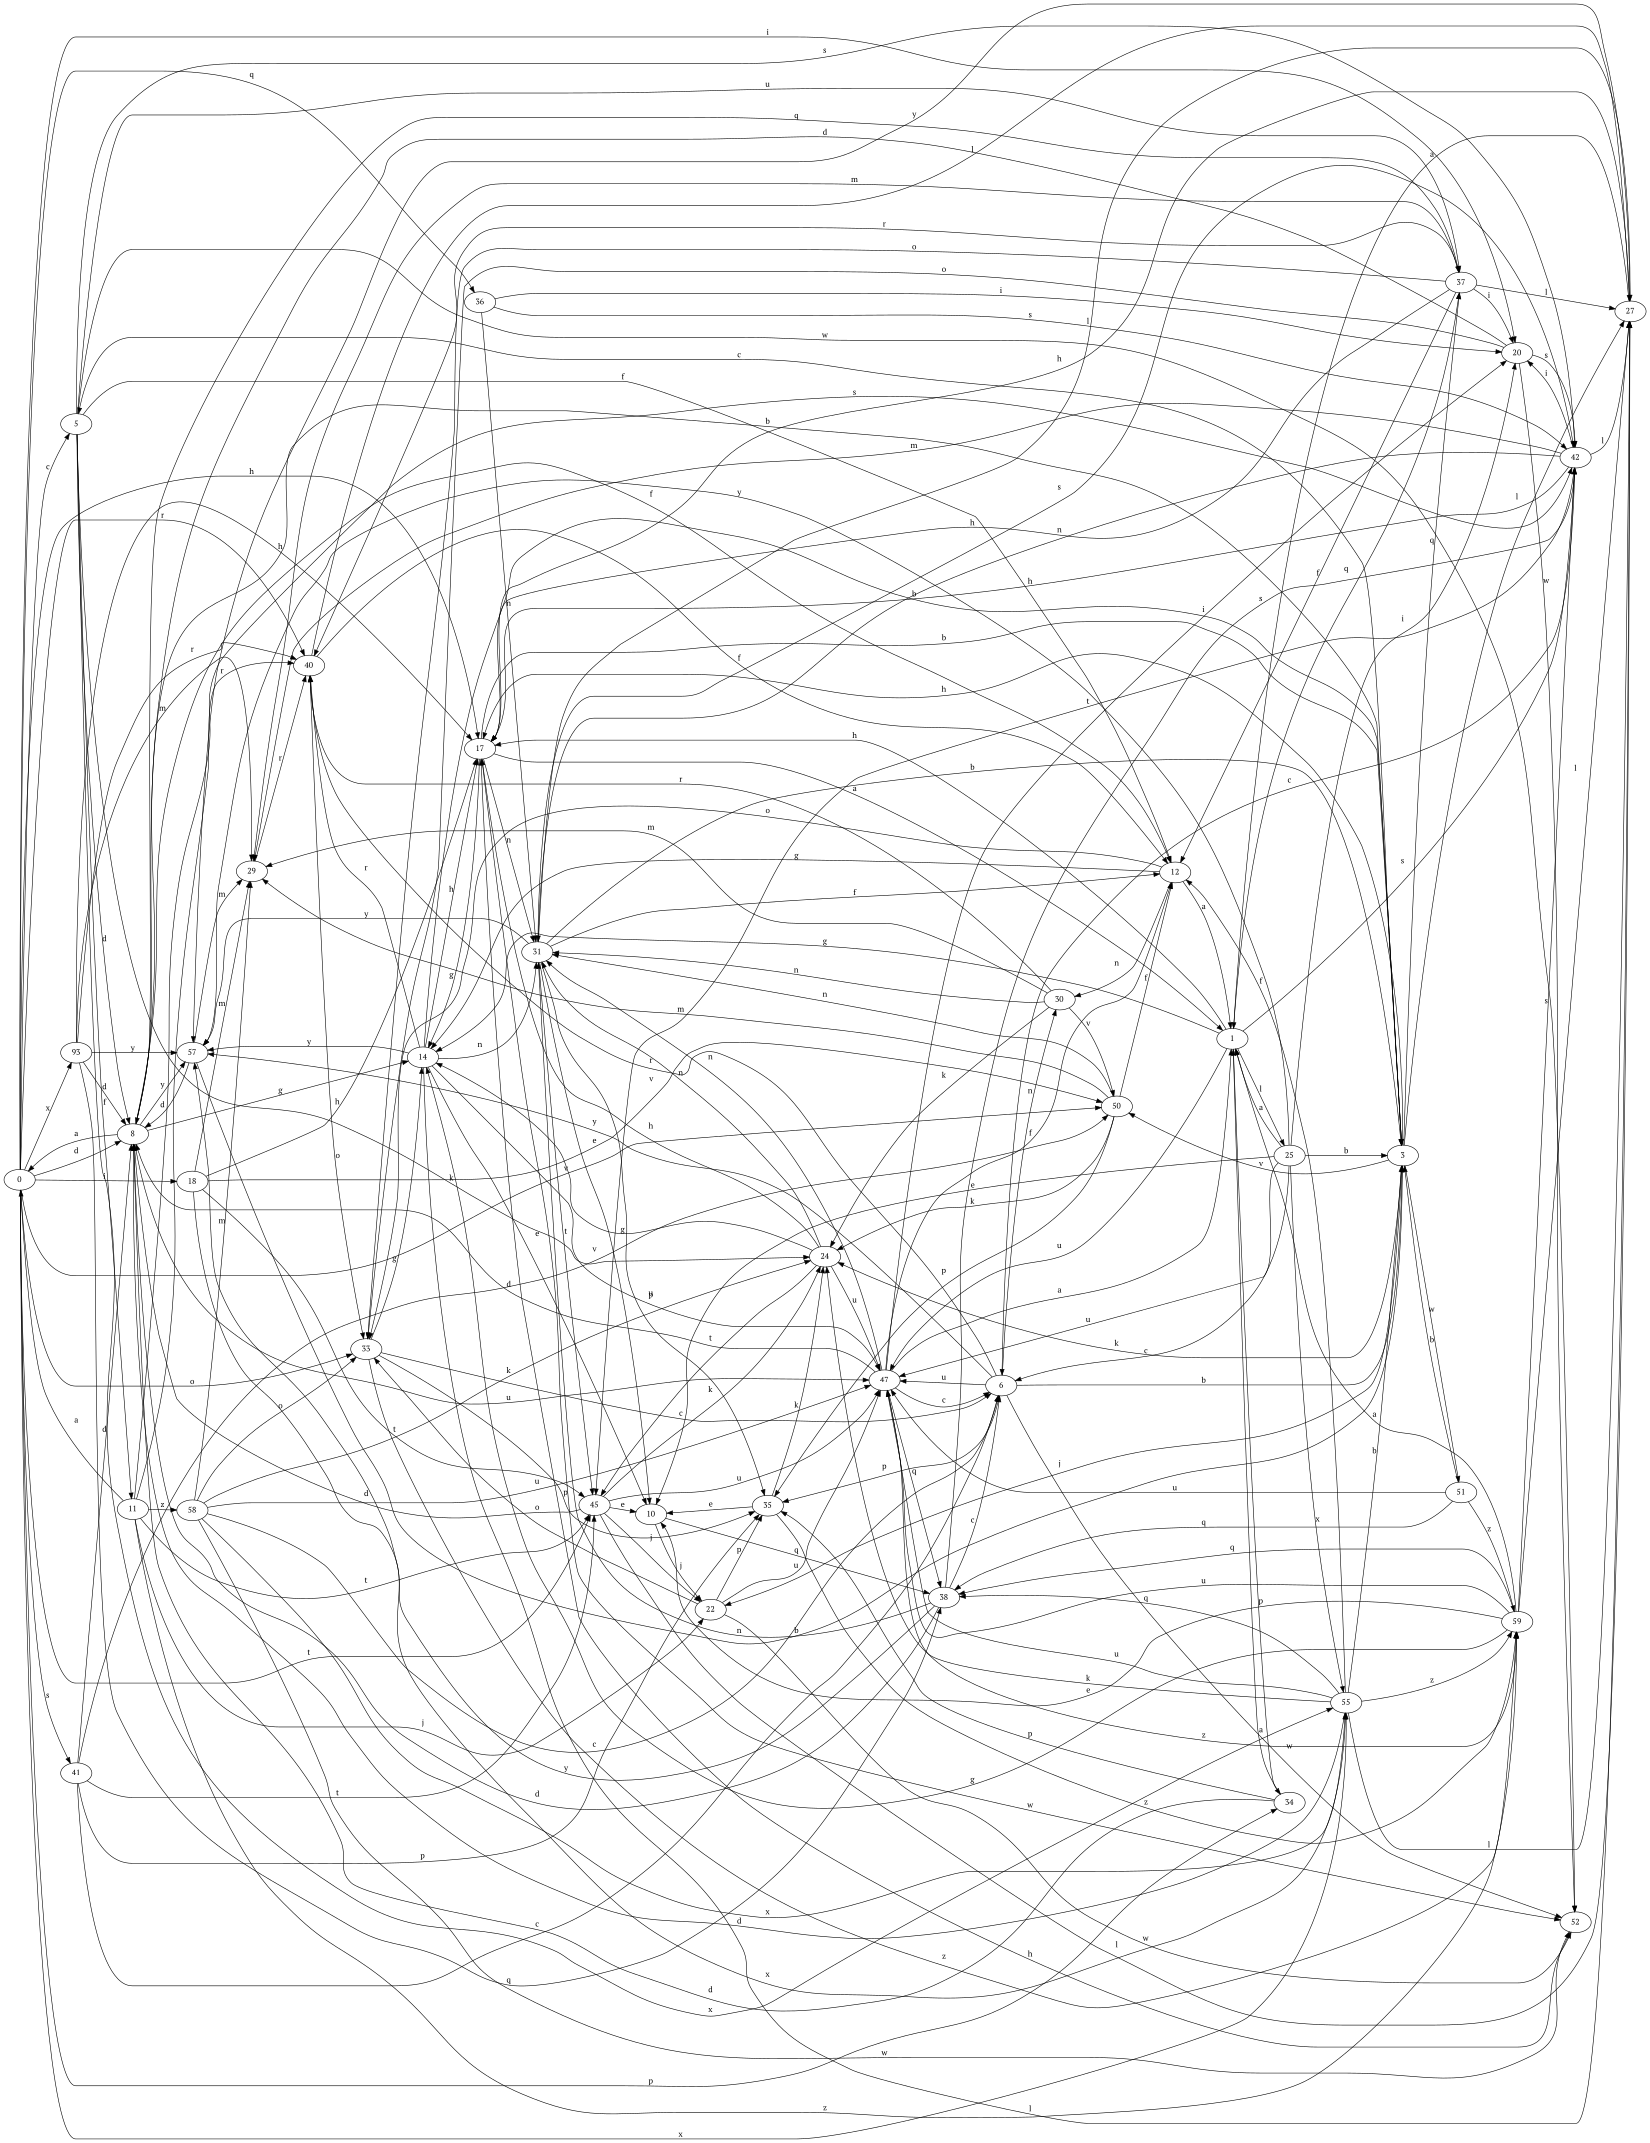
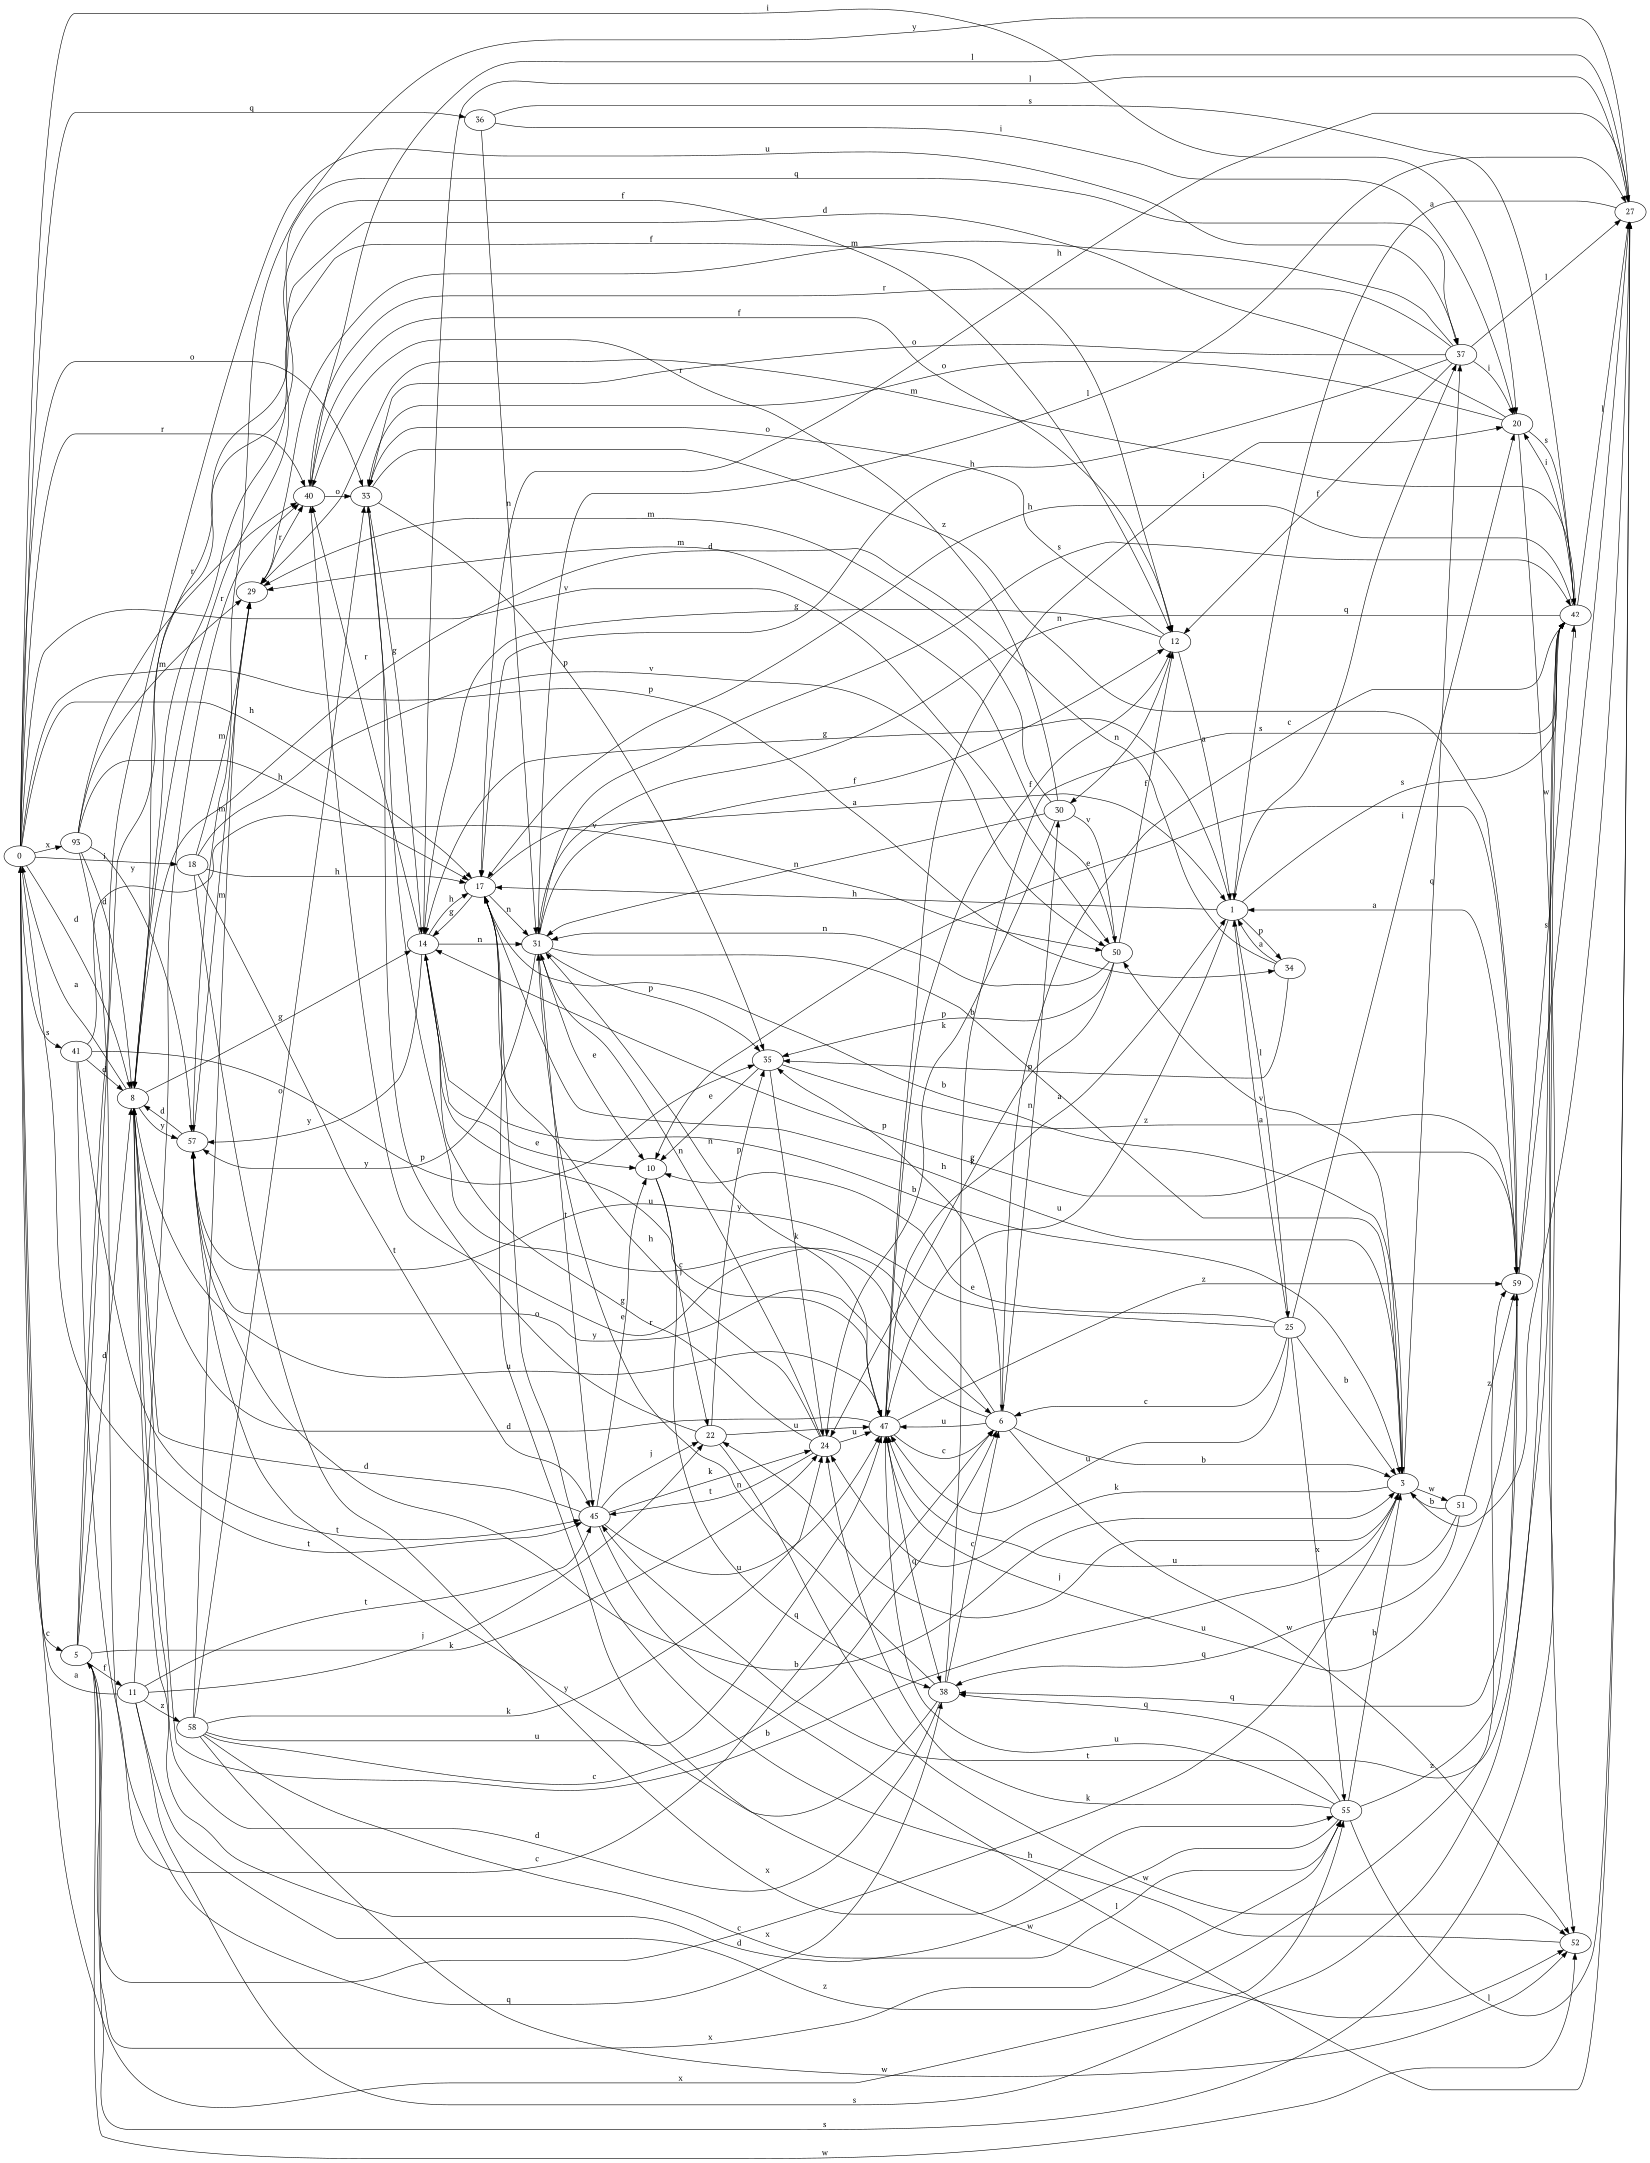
(1323, 1274) -> none
